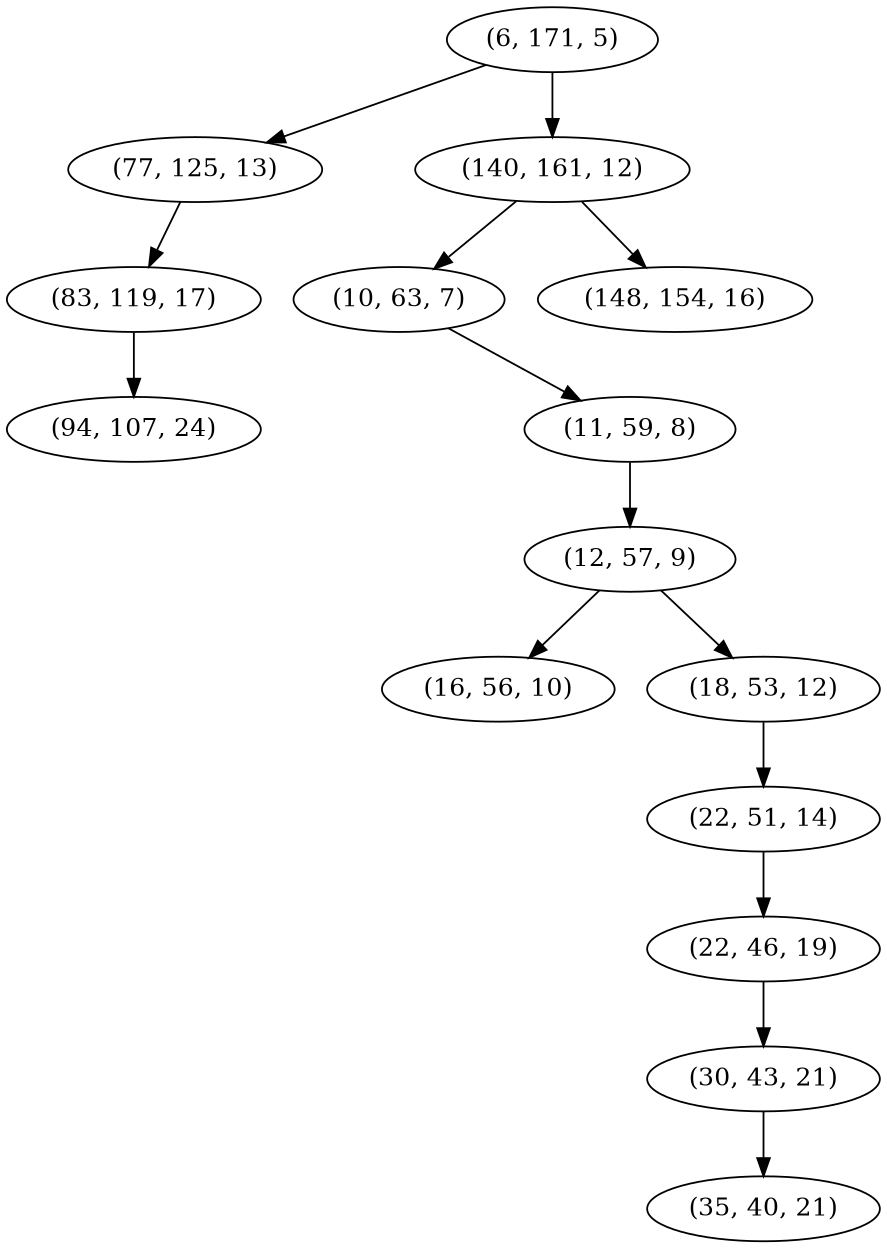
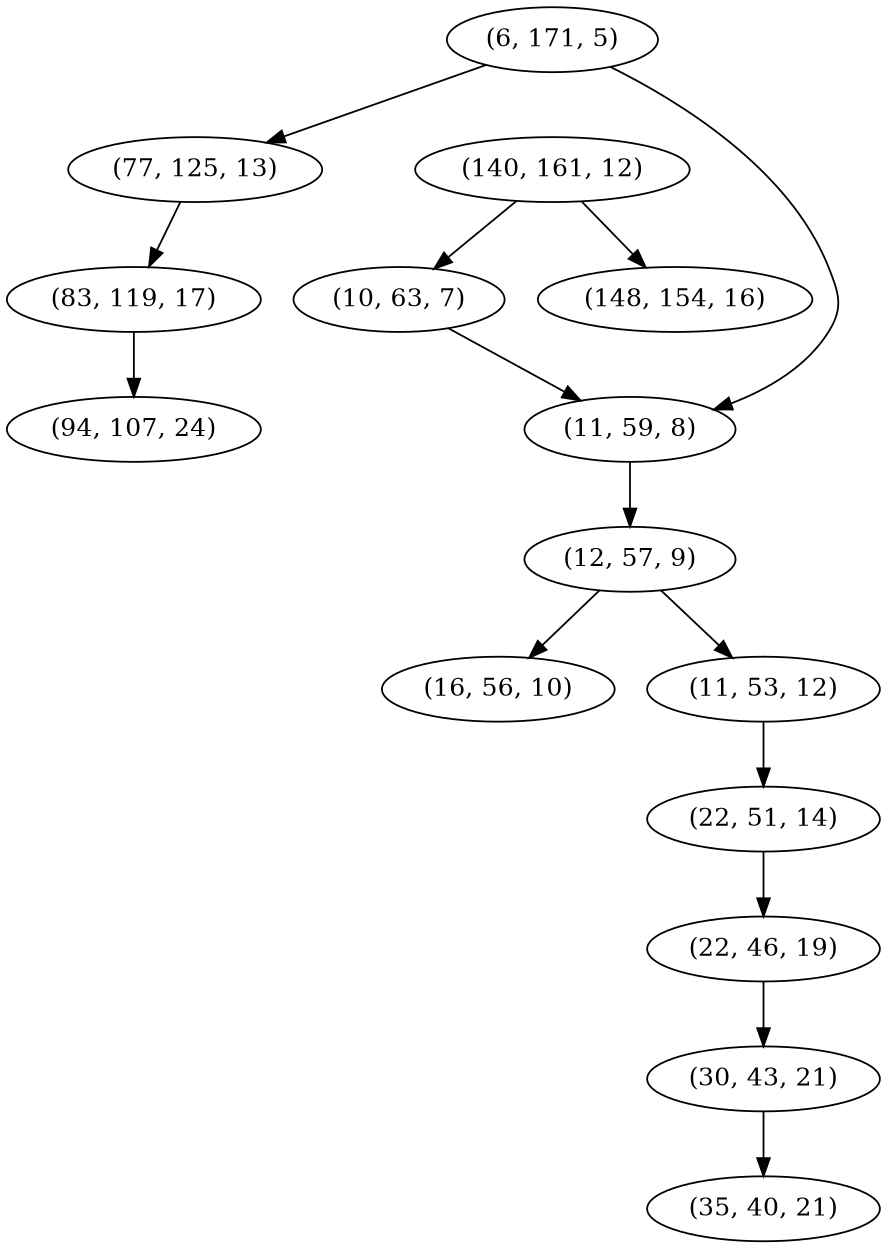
(552, 96) -> (802, 219)
(764, 689) -> (764, 689)
